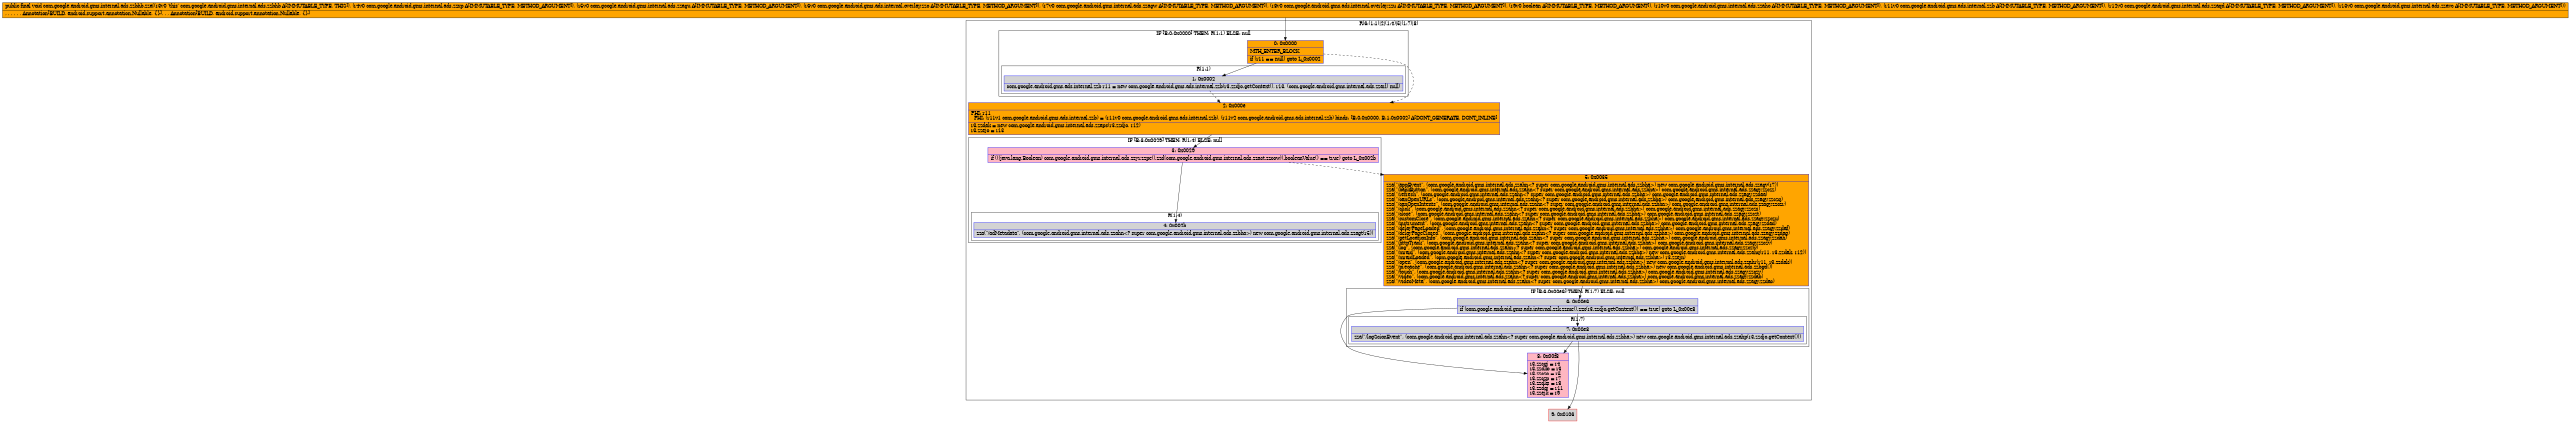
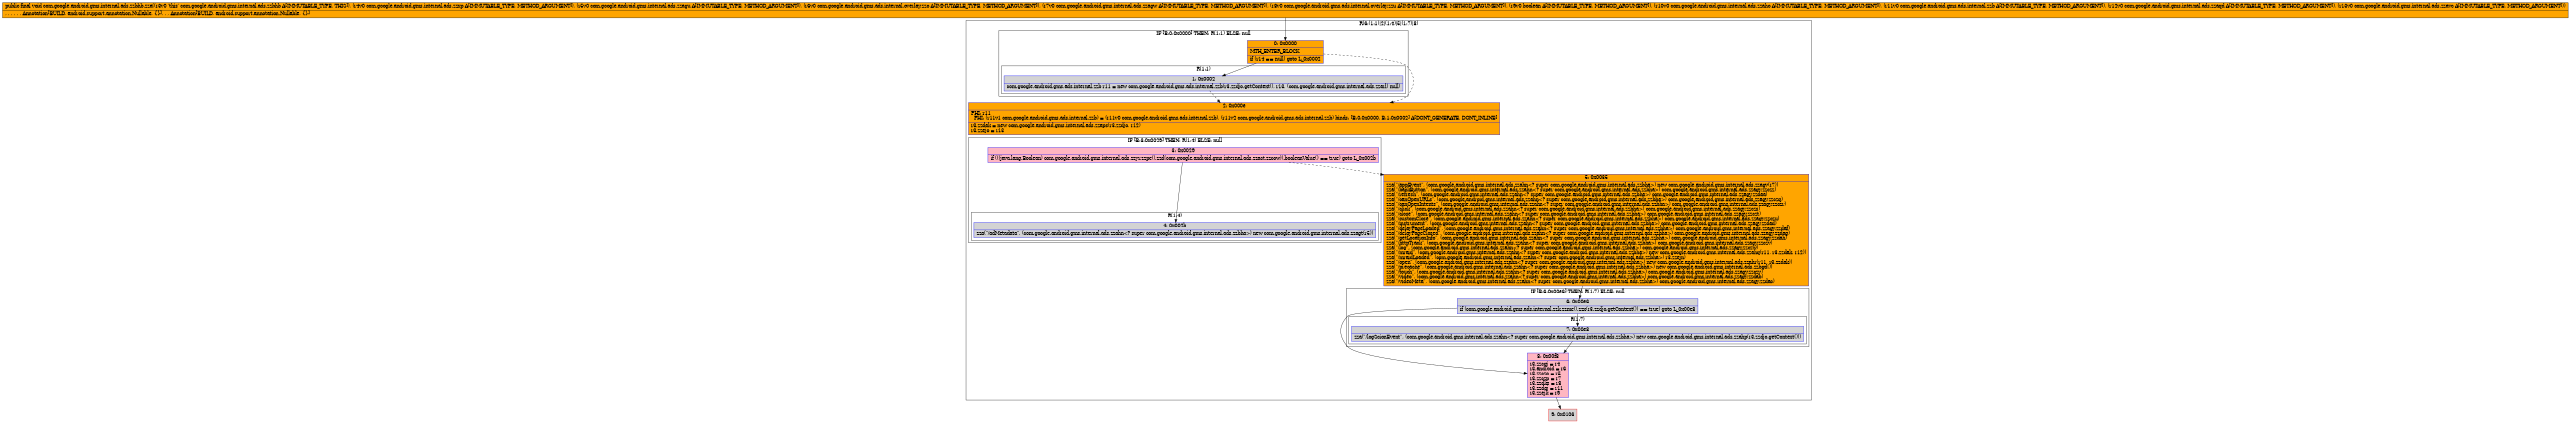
(1285, 59) -> (1285, 59)
(1204, 140) -> none
(1546, 369) -> (1548, 369)
(1578, 375) -> (1558, 402)
